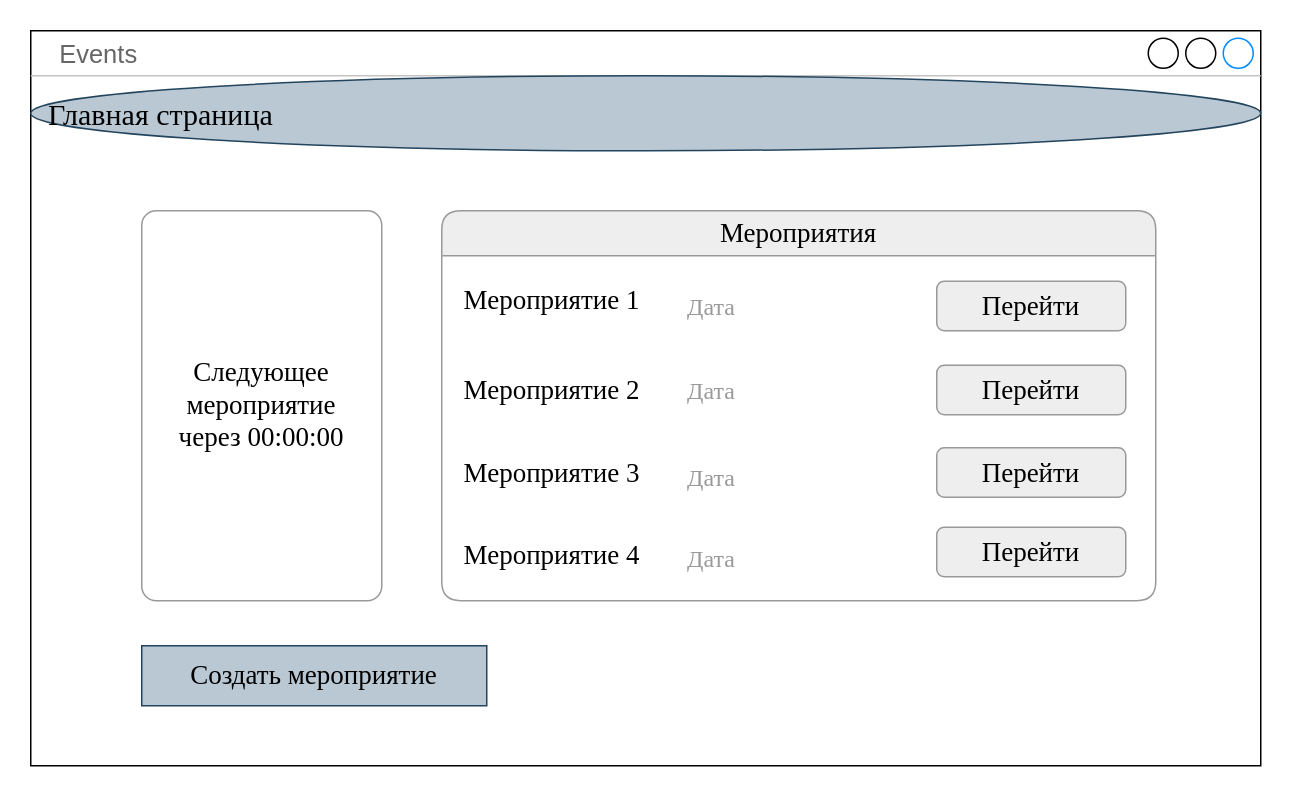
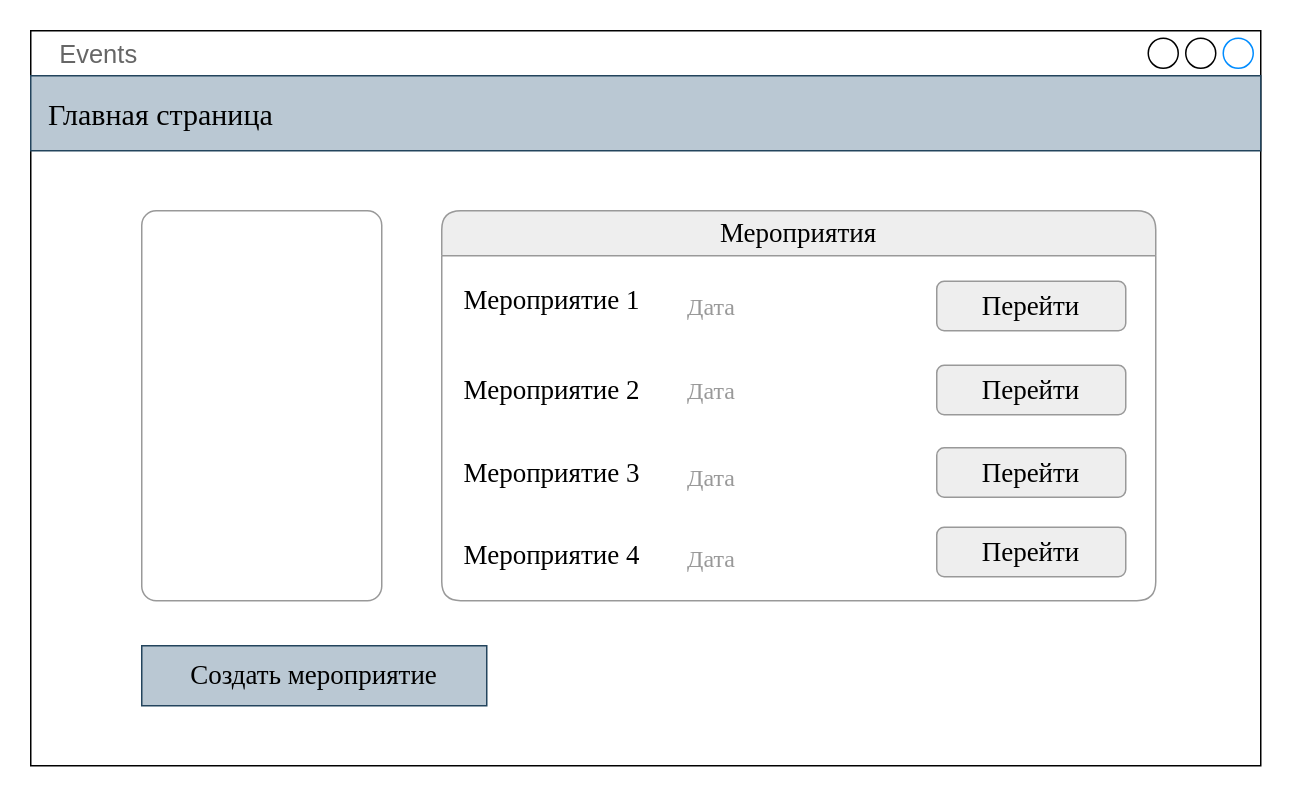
(646, 113) -> (646, 113)
(262, 406) -> none
